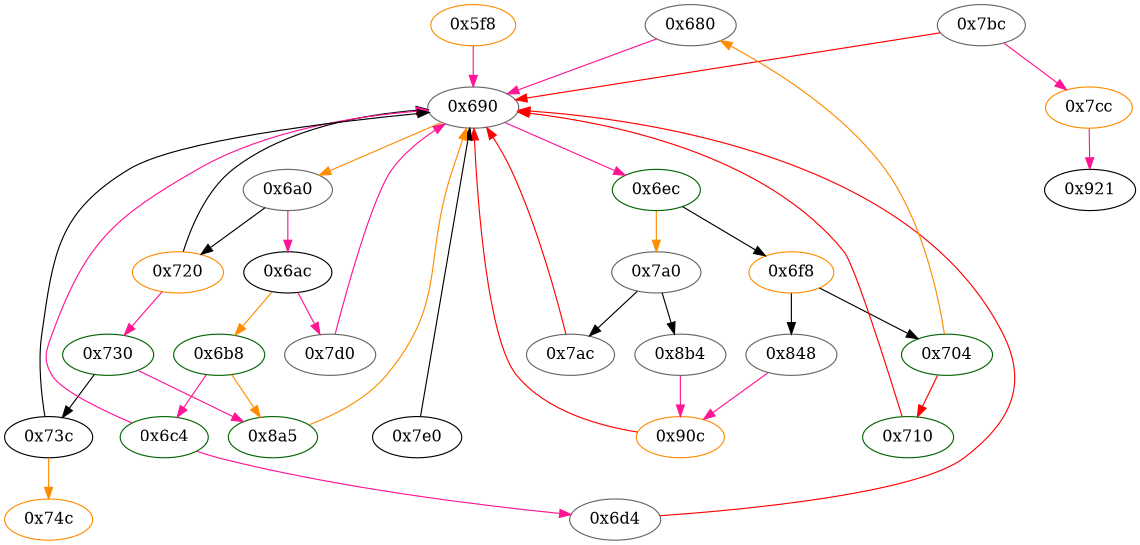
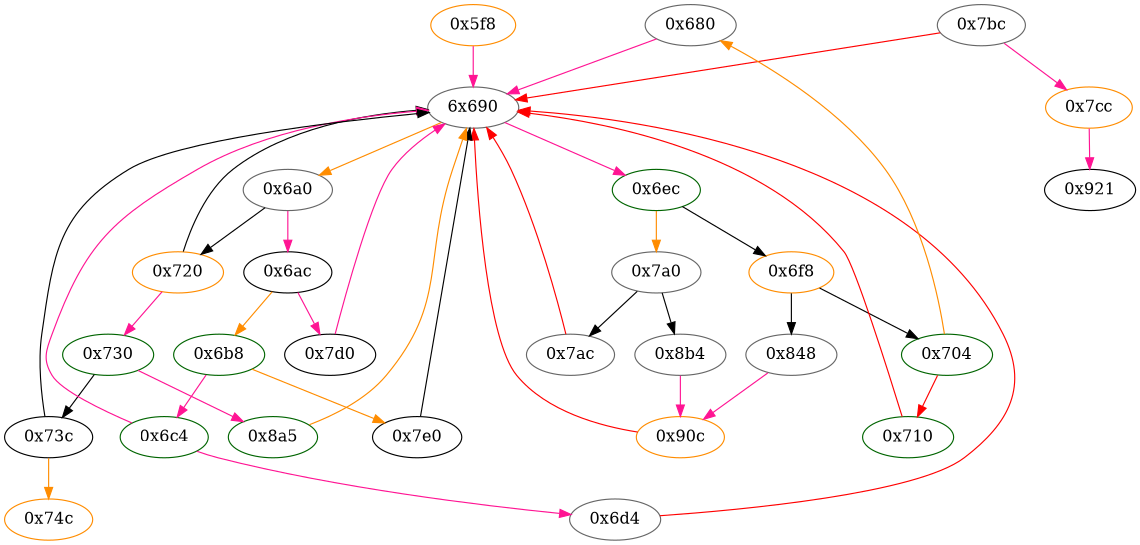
(473, 108) -> (473, 108)
(330, 355) -> (330, 355)
(243, 391) -> (313, 394)
